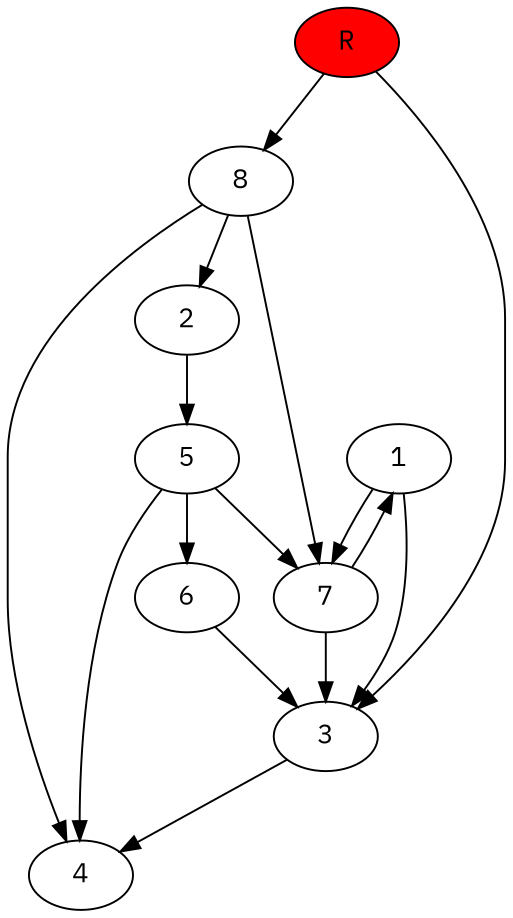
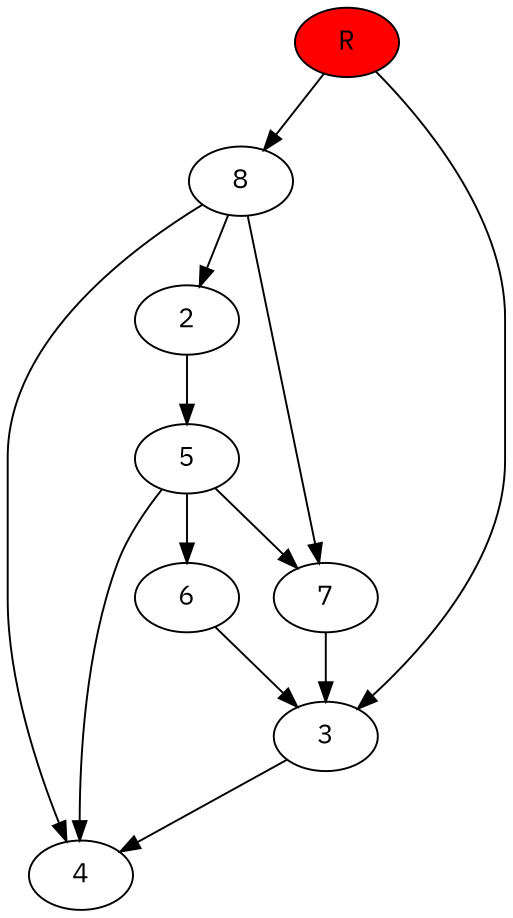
(399, 459) -> none
